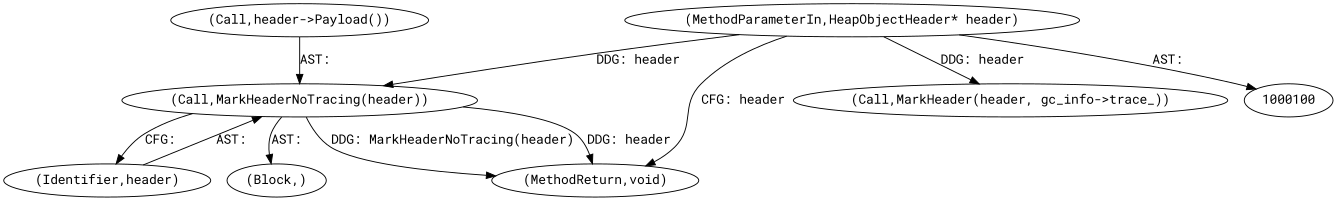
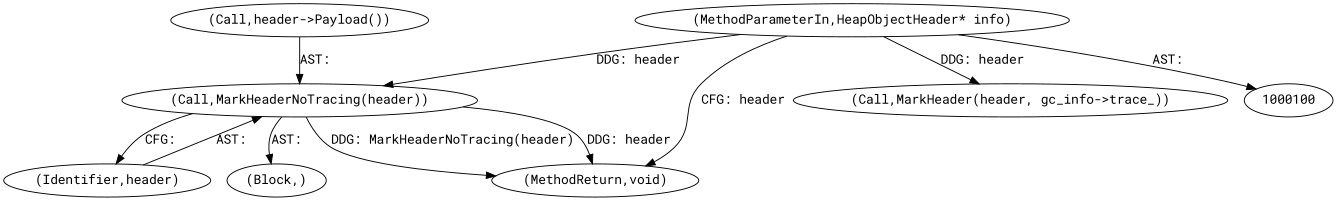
(852, 20) -> (852, 20)
